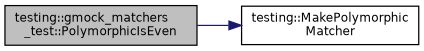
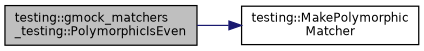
(101, 25) -> (101, 25)
